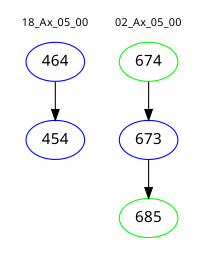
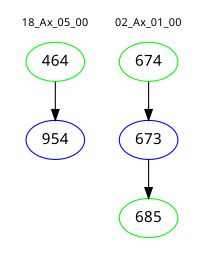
(149, 23) -> (149, 23)
(55, 62) -> (55, 62)
(55, 140) -> (55, 140)
